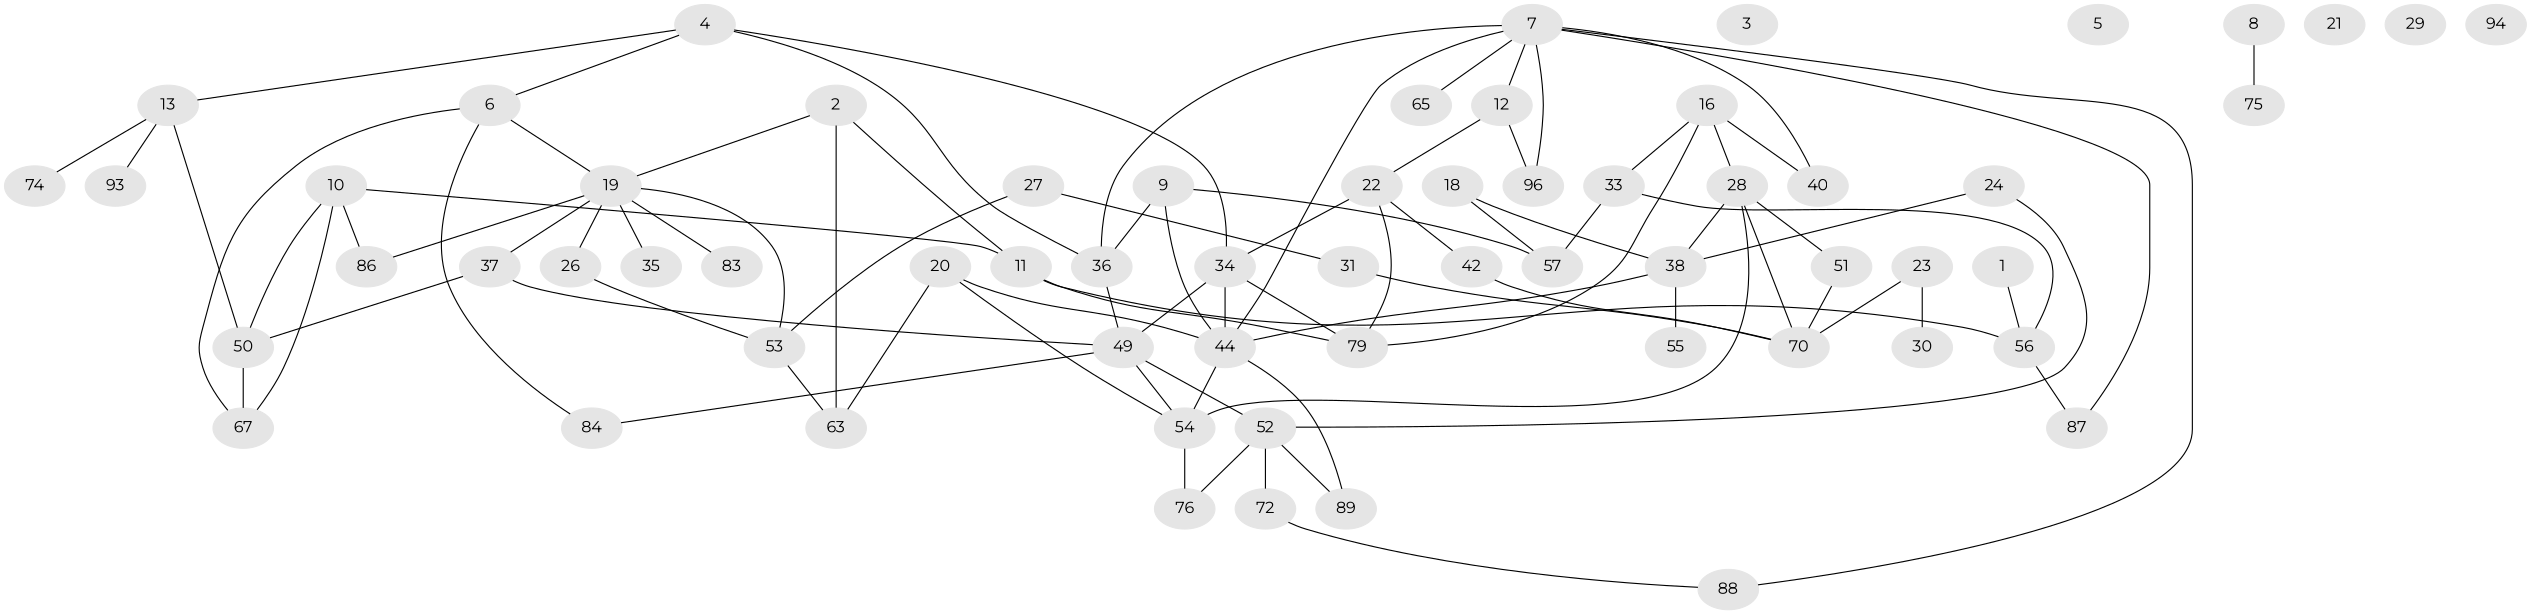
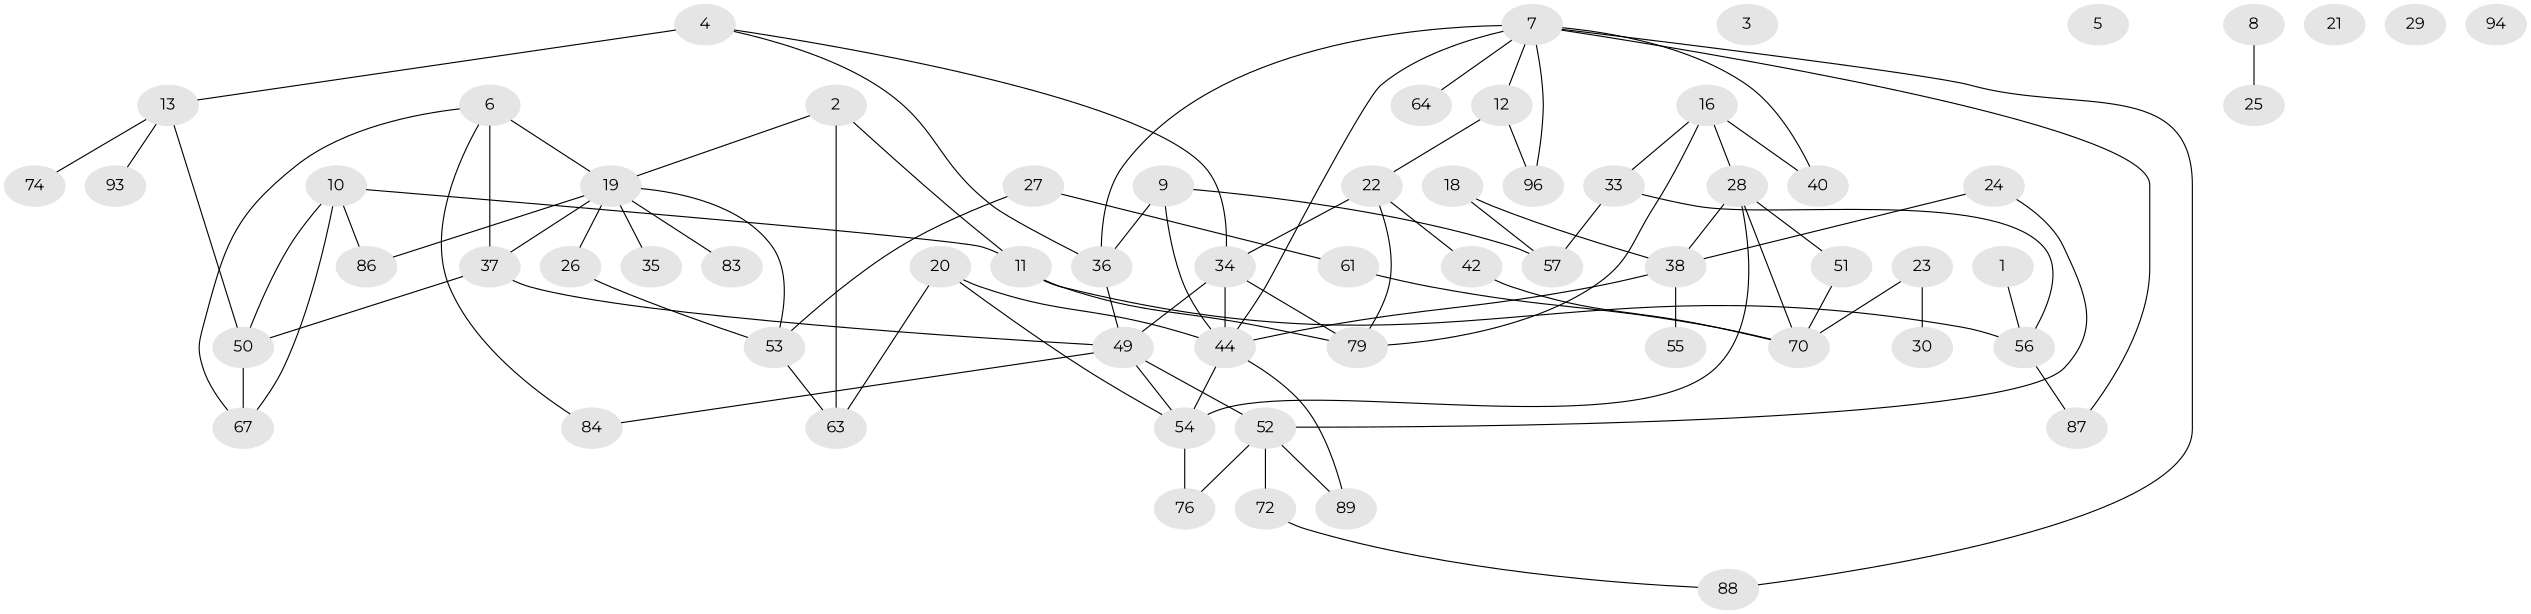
(597, 65) -> (490, 186)
(1421, 105) -> (1421, 105)
(2254, 105) -> (2254, 105)
(1348, 267) -> (1348, 267)
